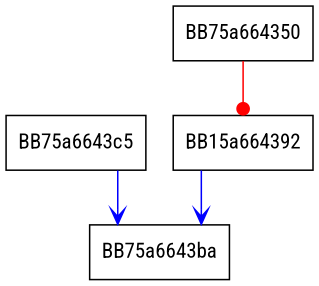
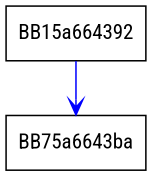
(243, 33) -> none
(76, 143) -> none
